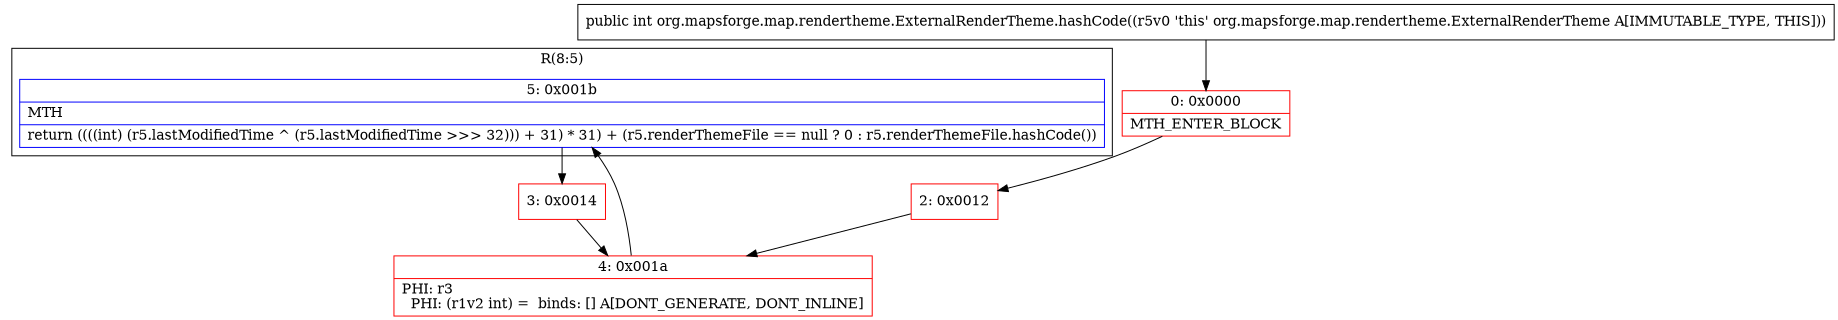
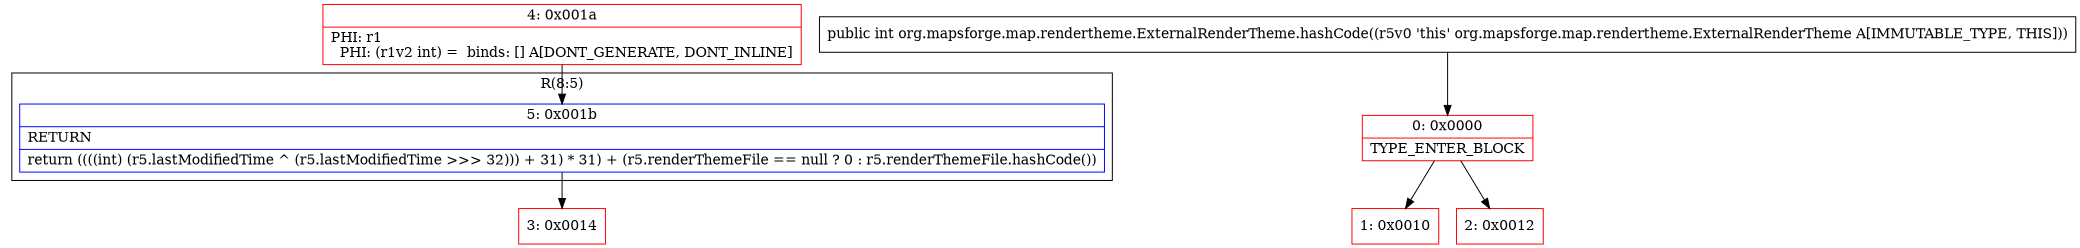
(45, 113) -> (60, 138)
(1206, 124) -> (1448, 149)
none -> (1395, 226)
(589, 234) -> none
(834, 234) -> none
(430, 289) -> (359, 38)
